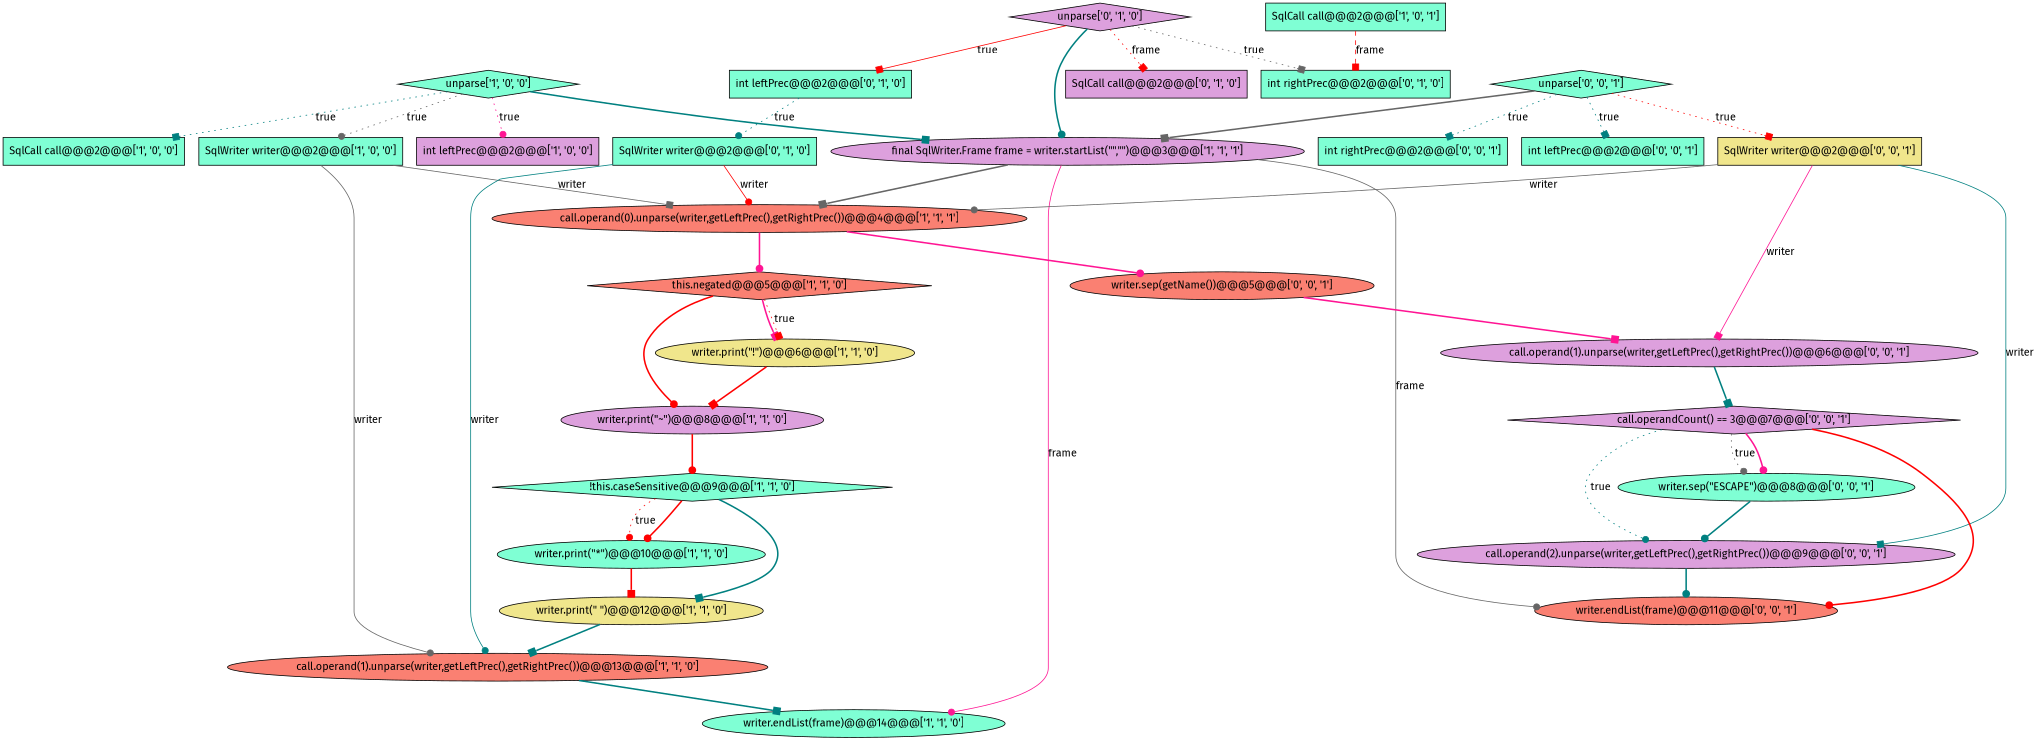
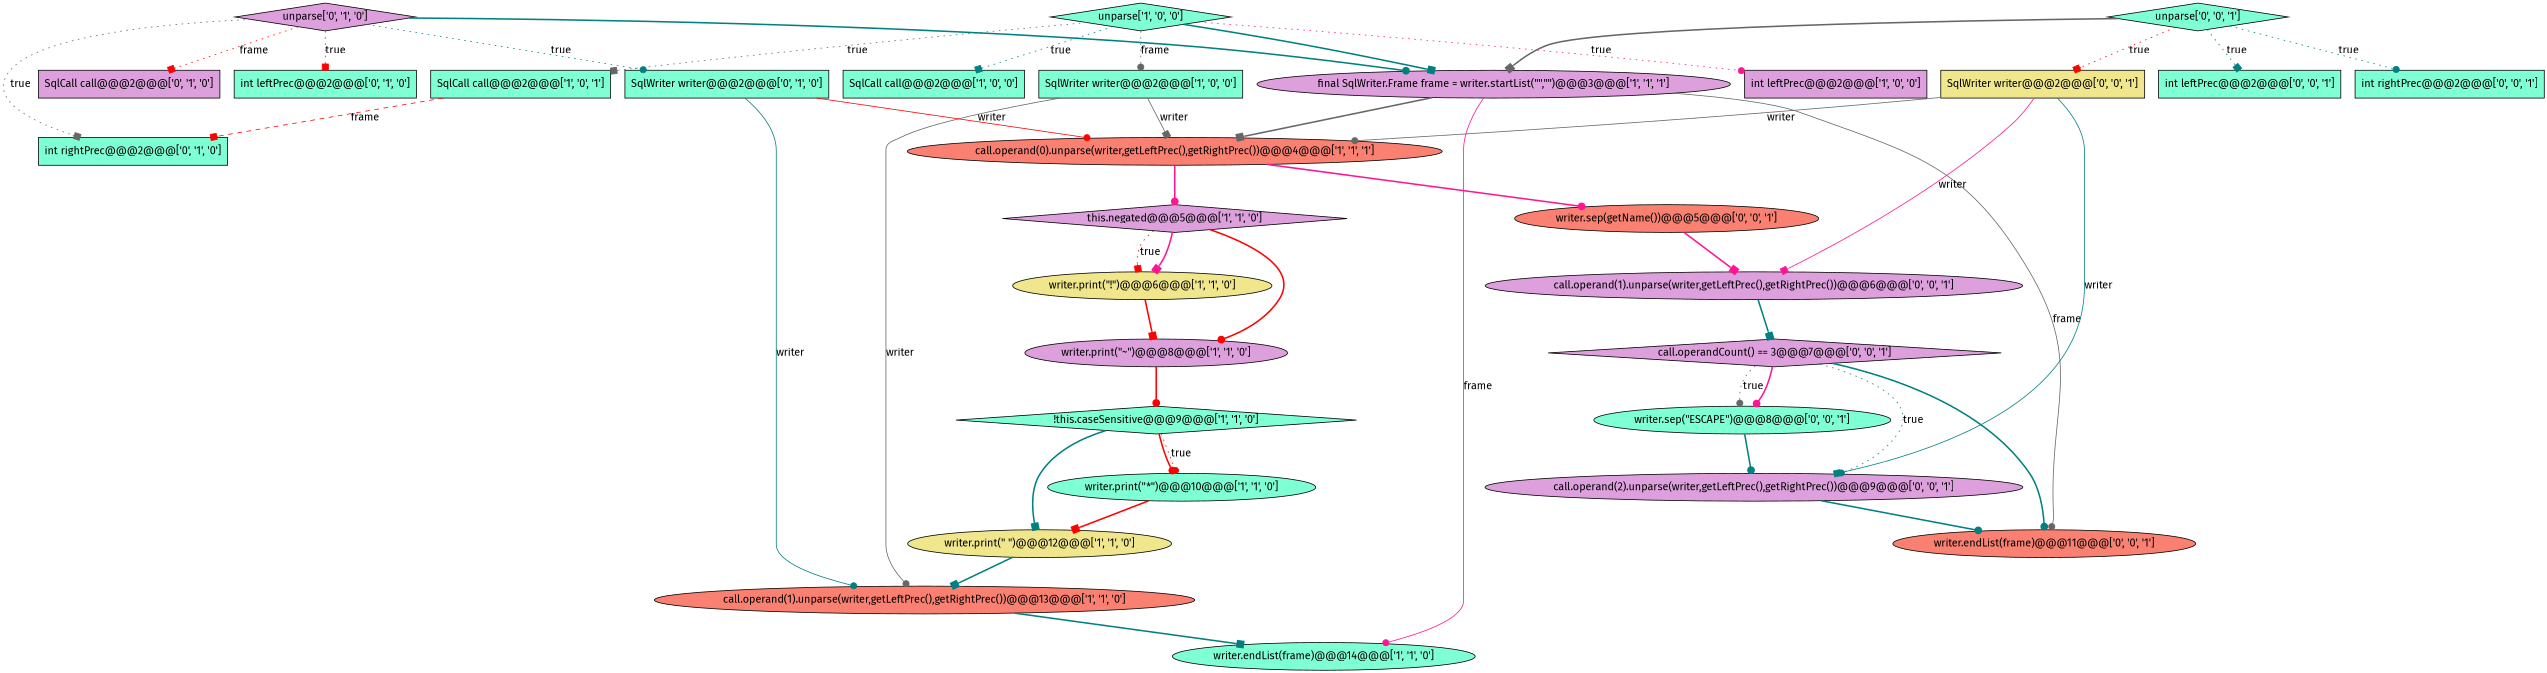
none -> (852, 45)
(975, 47) -> (325, 47)
(1505, 115) -> (2311, 47)
(770, 116) -> (503, 47)
(417, 118) -> (1155, 51)
(759, 286) -> (1175, 219)
(1963, 514) -> (1964, 414)
